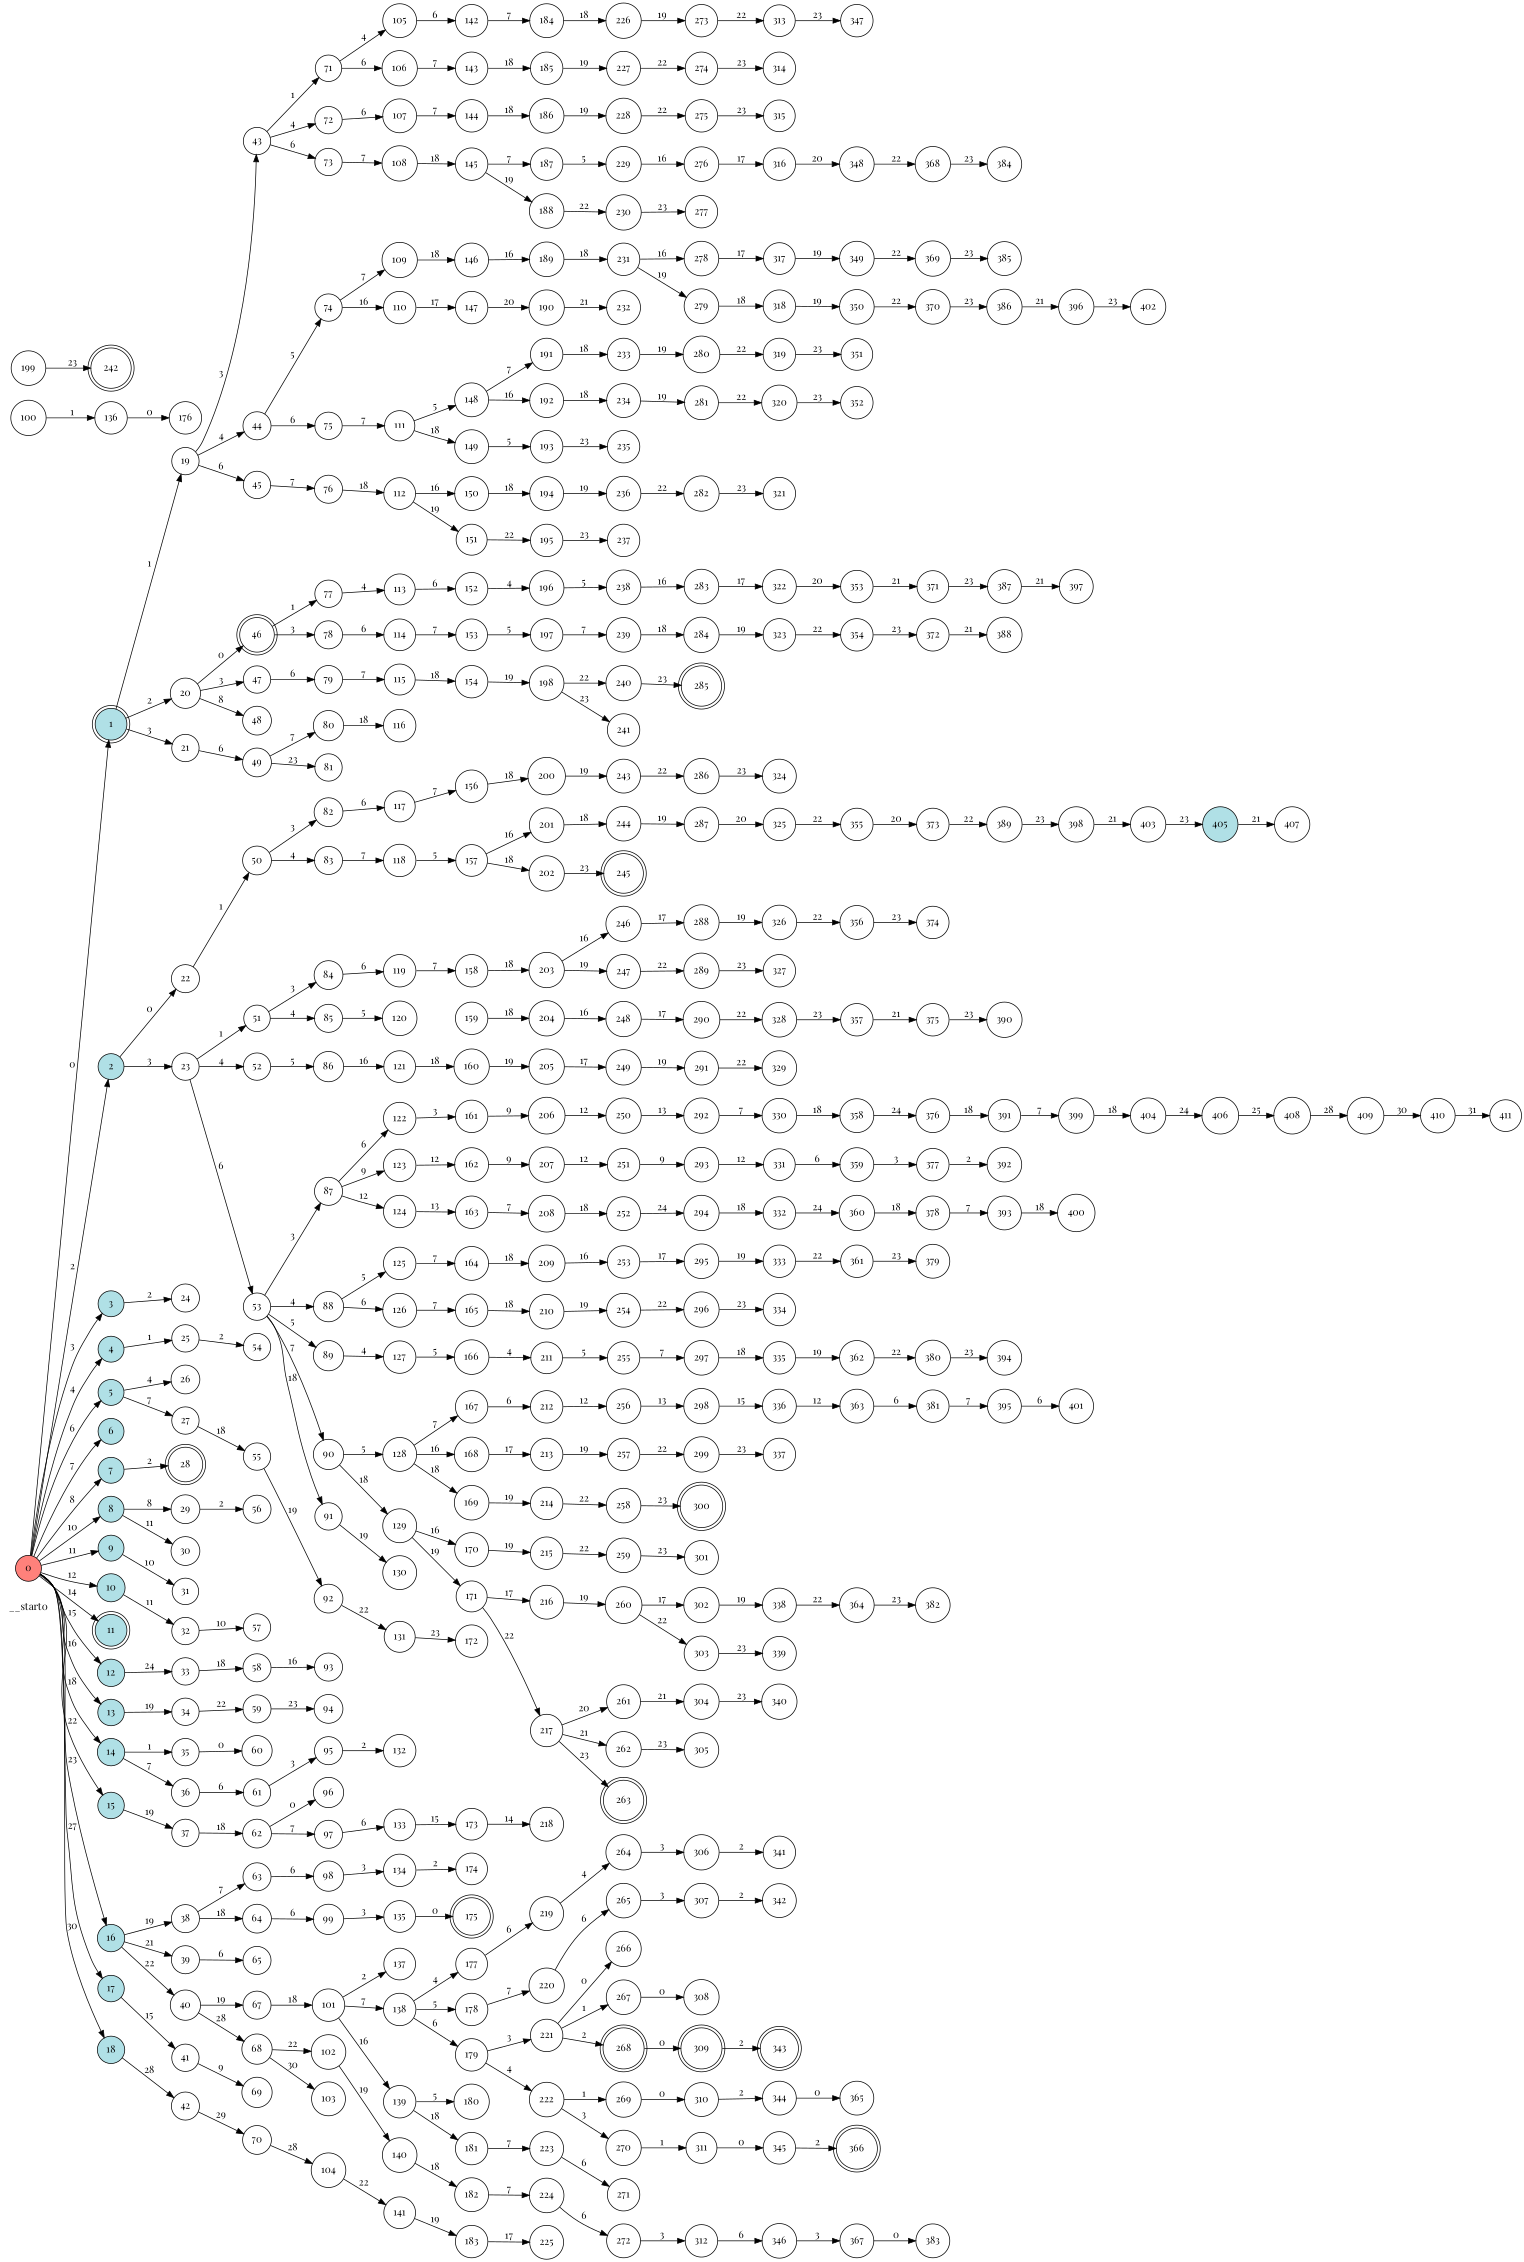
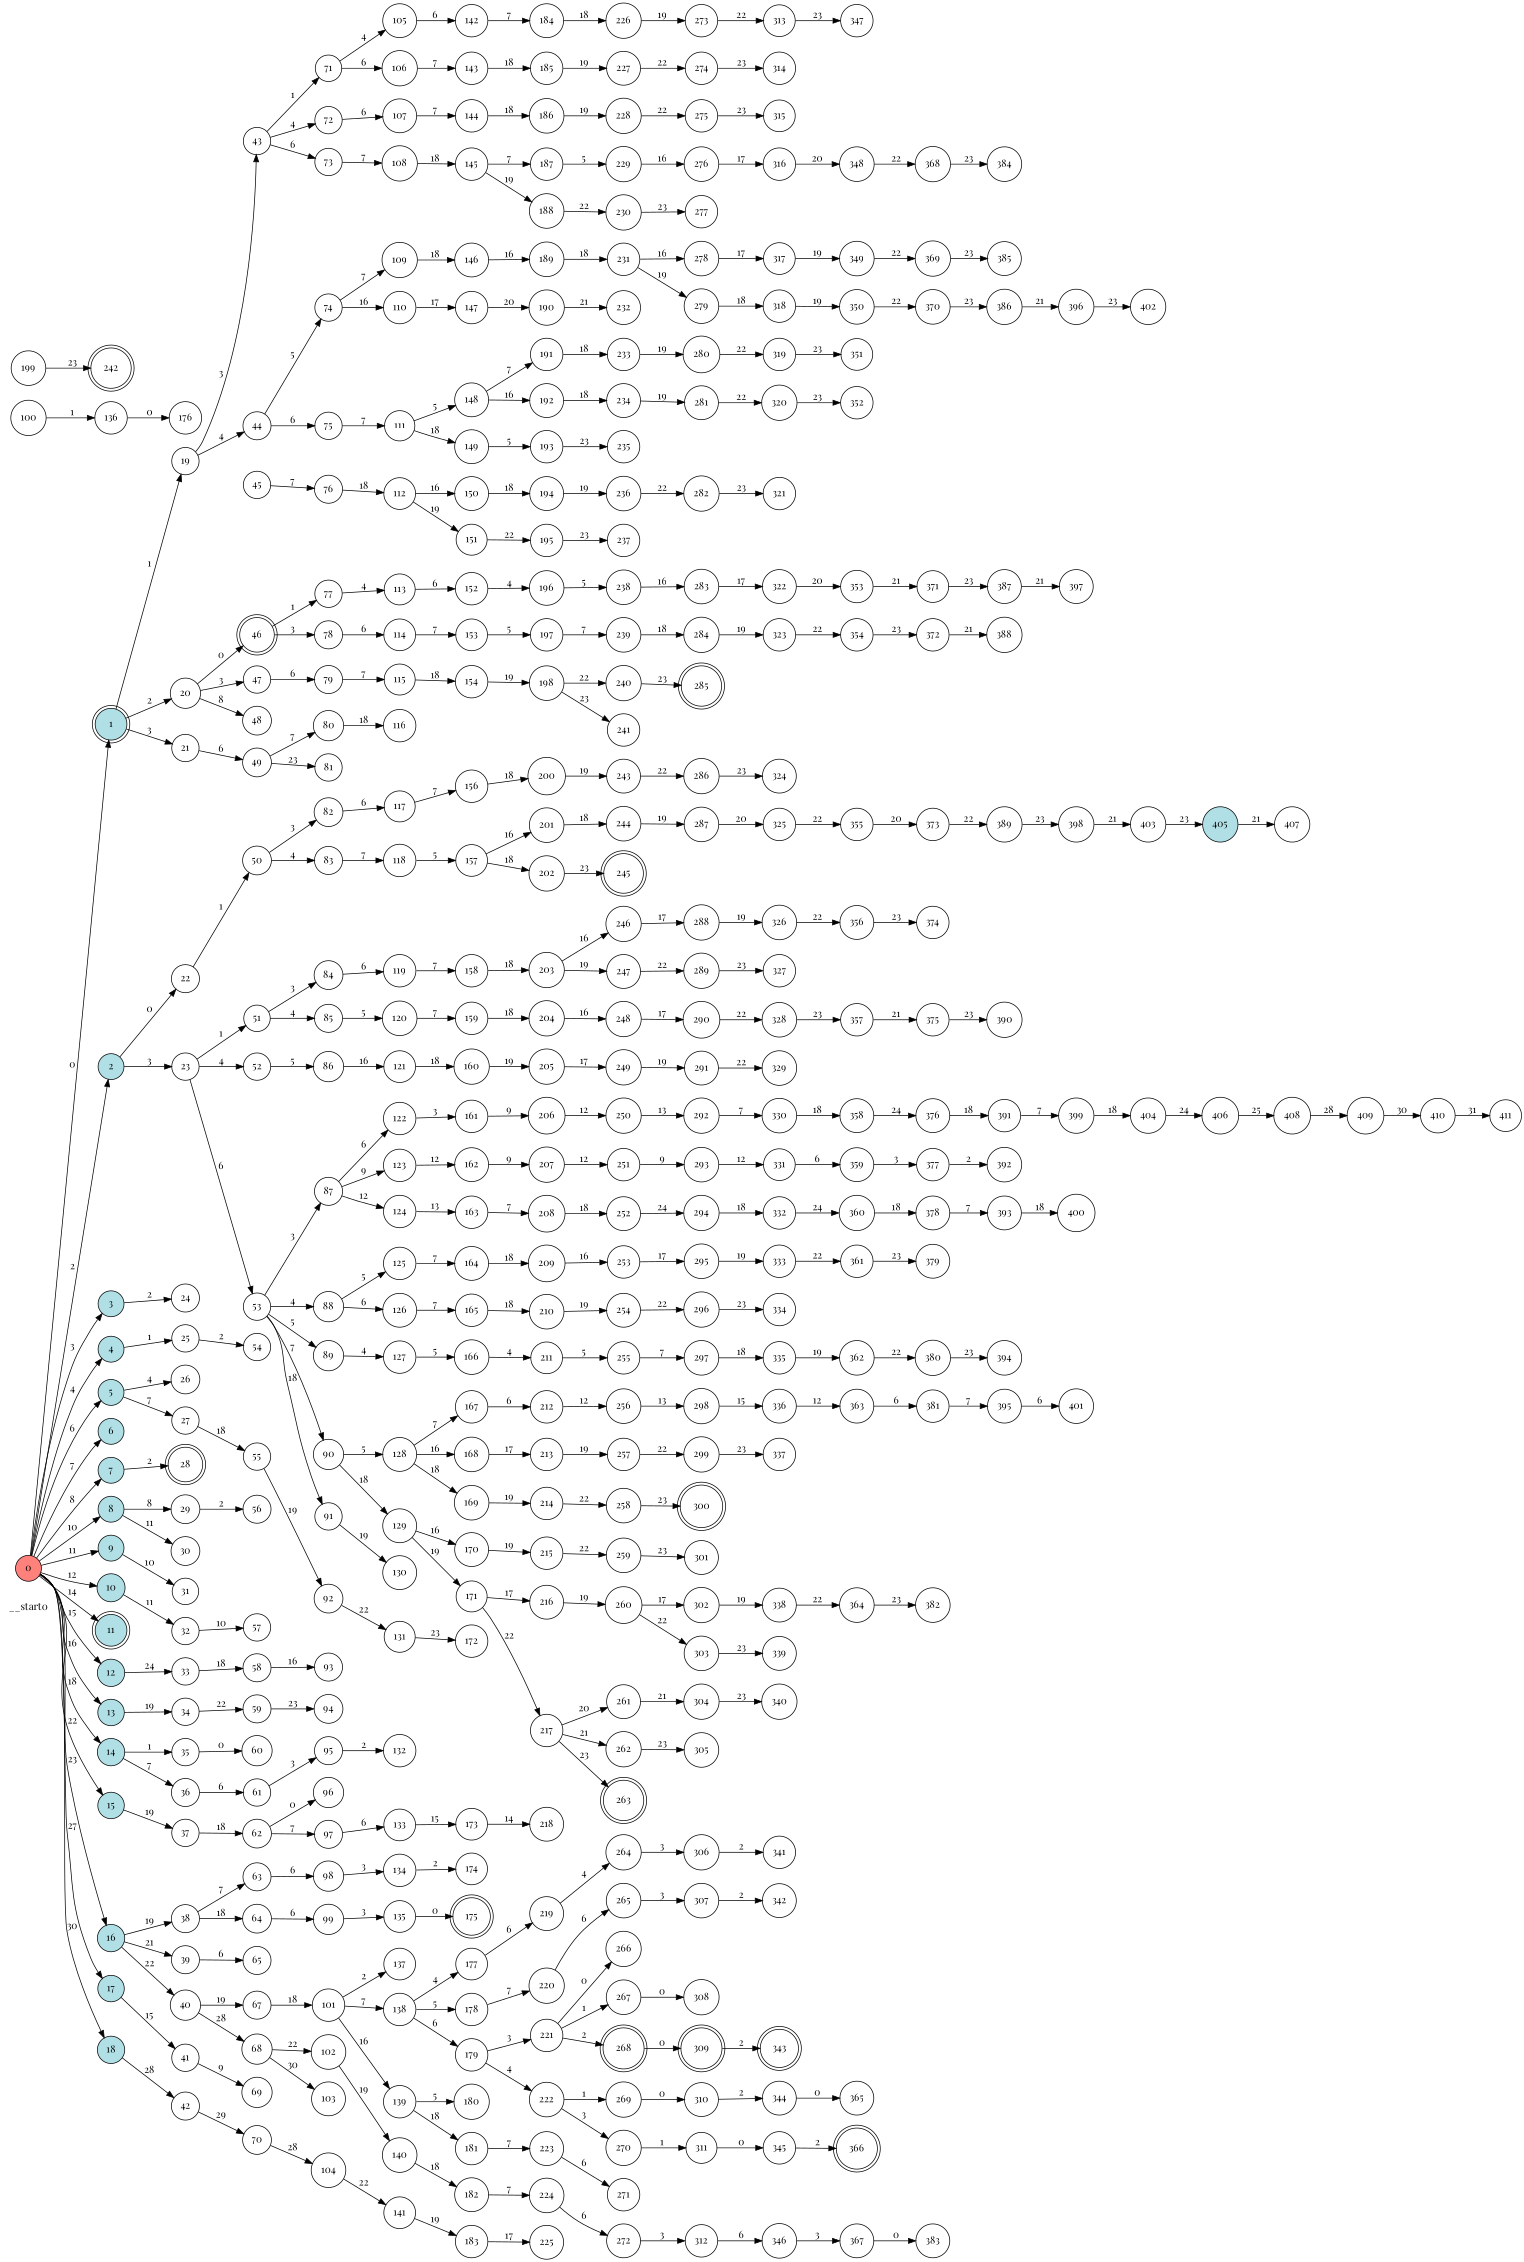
(218, 472) -> none
none -> (432, 1018)
